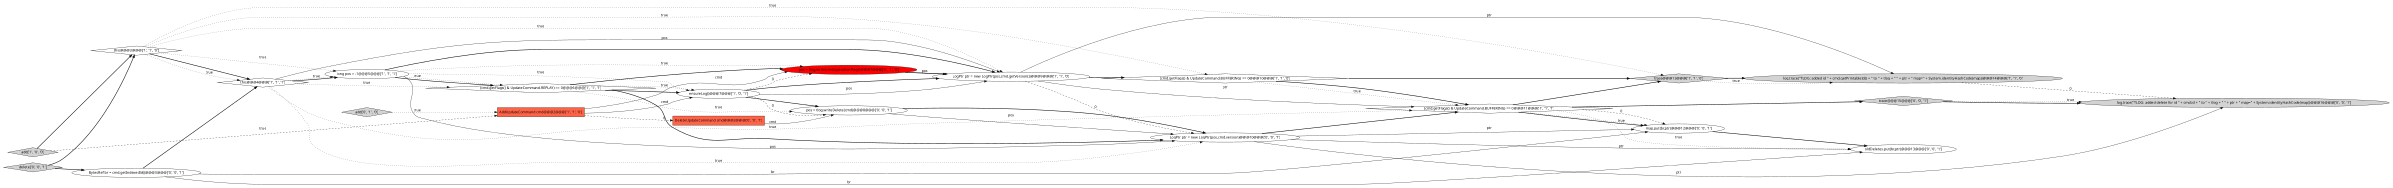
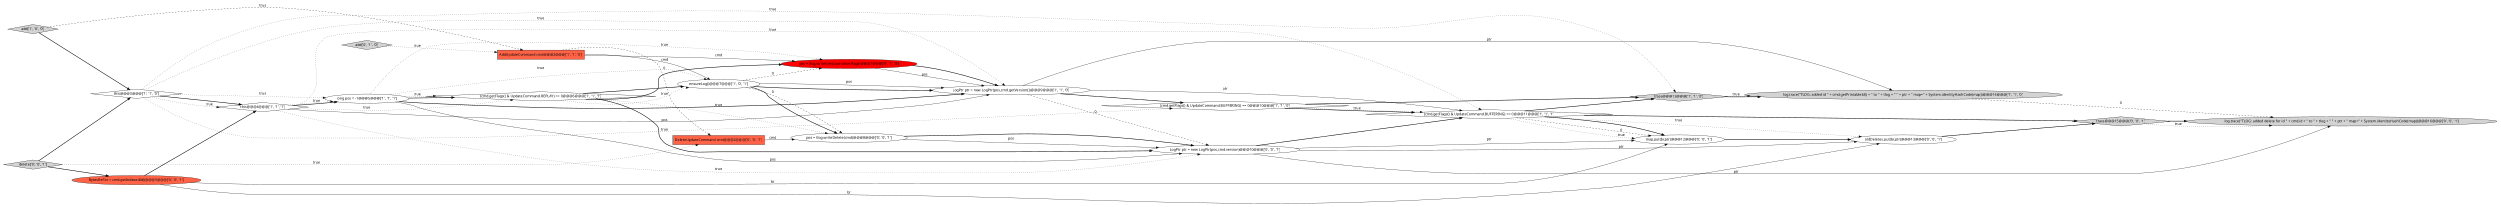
none -> (2017, 130)
none -> (380, 165)
(136, 173) -> (136, 180)
